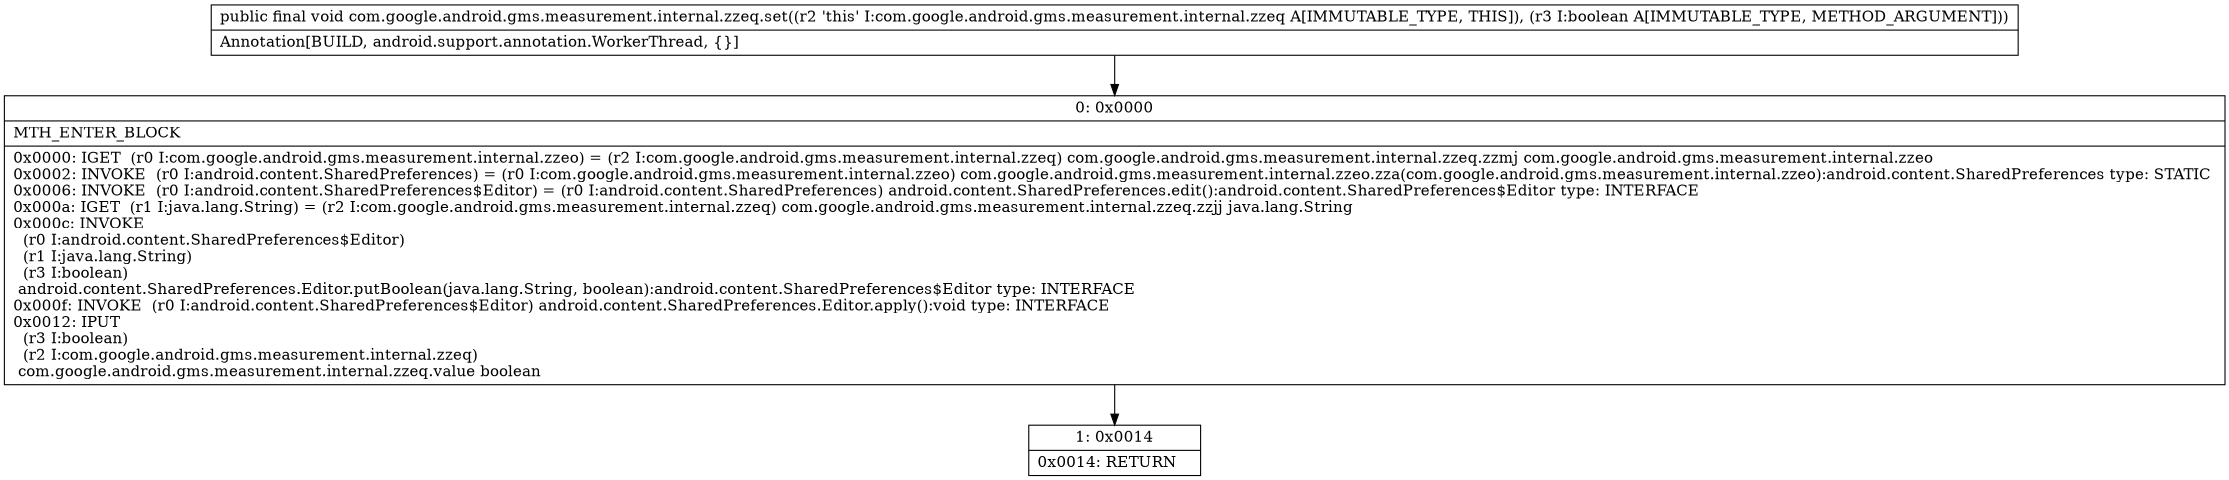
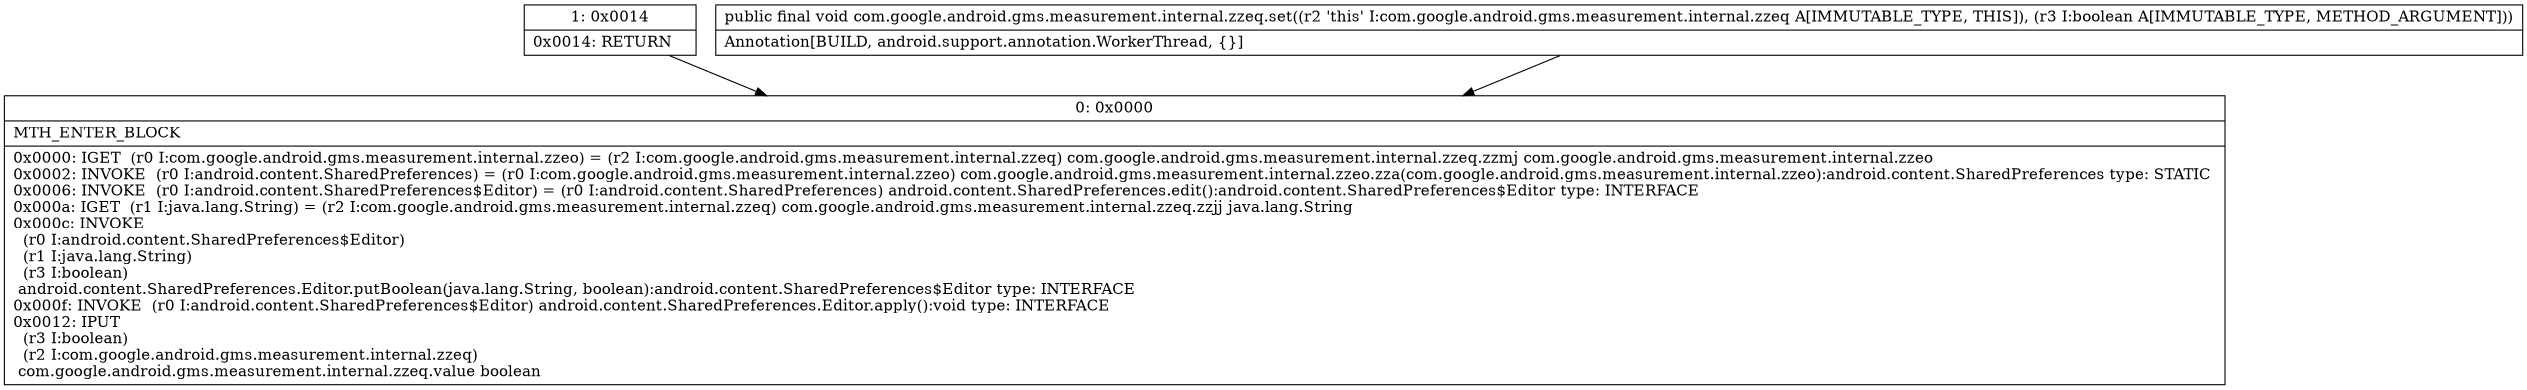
(1115, 399) -> (713, 73)
